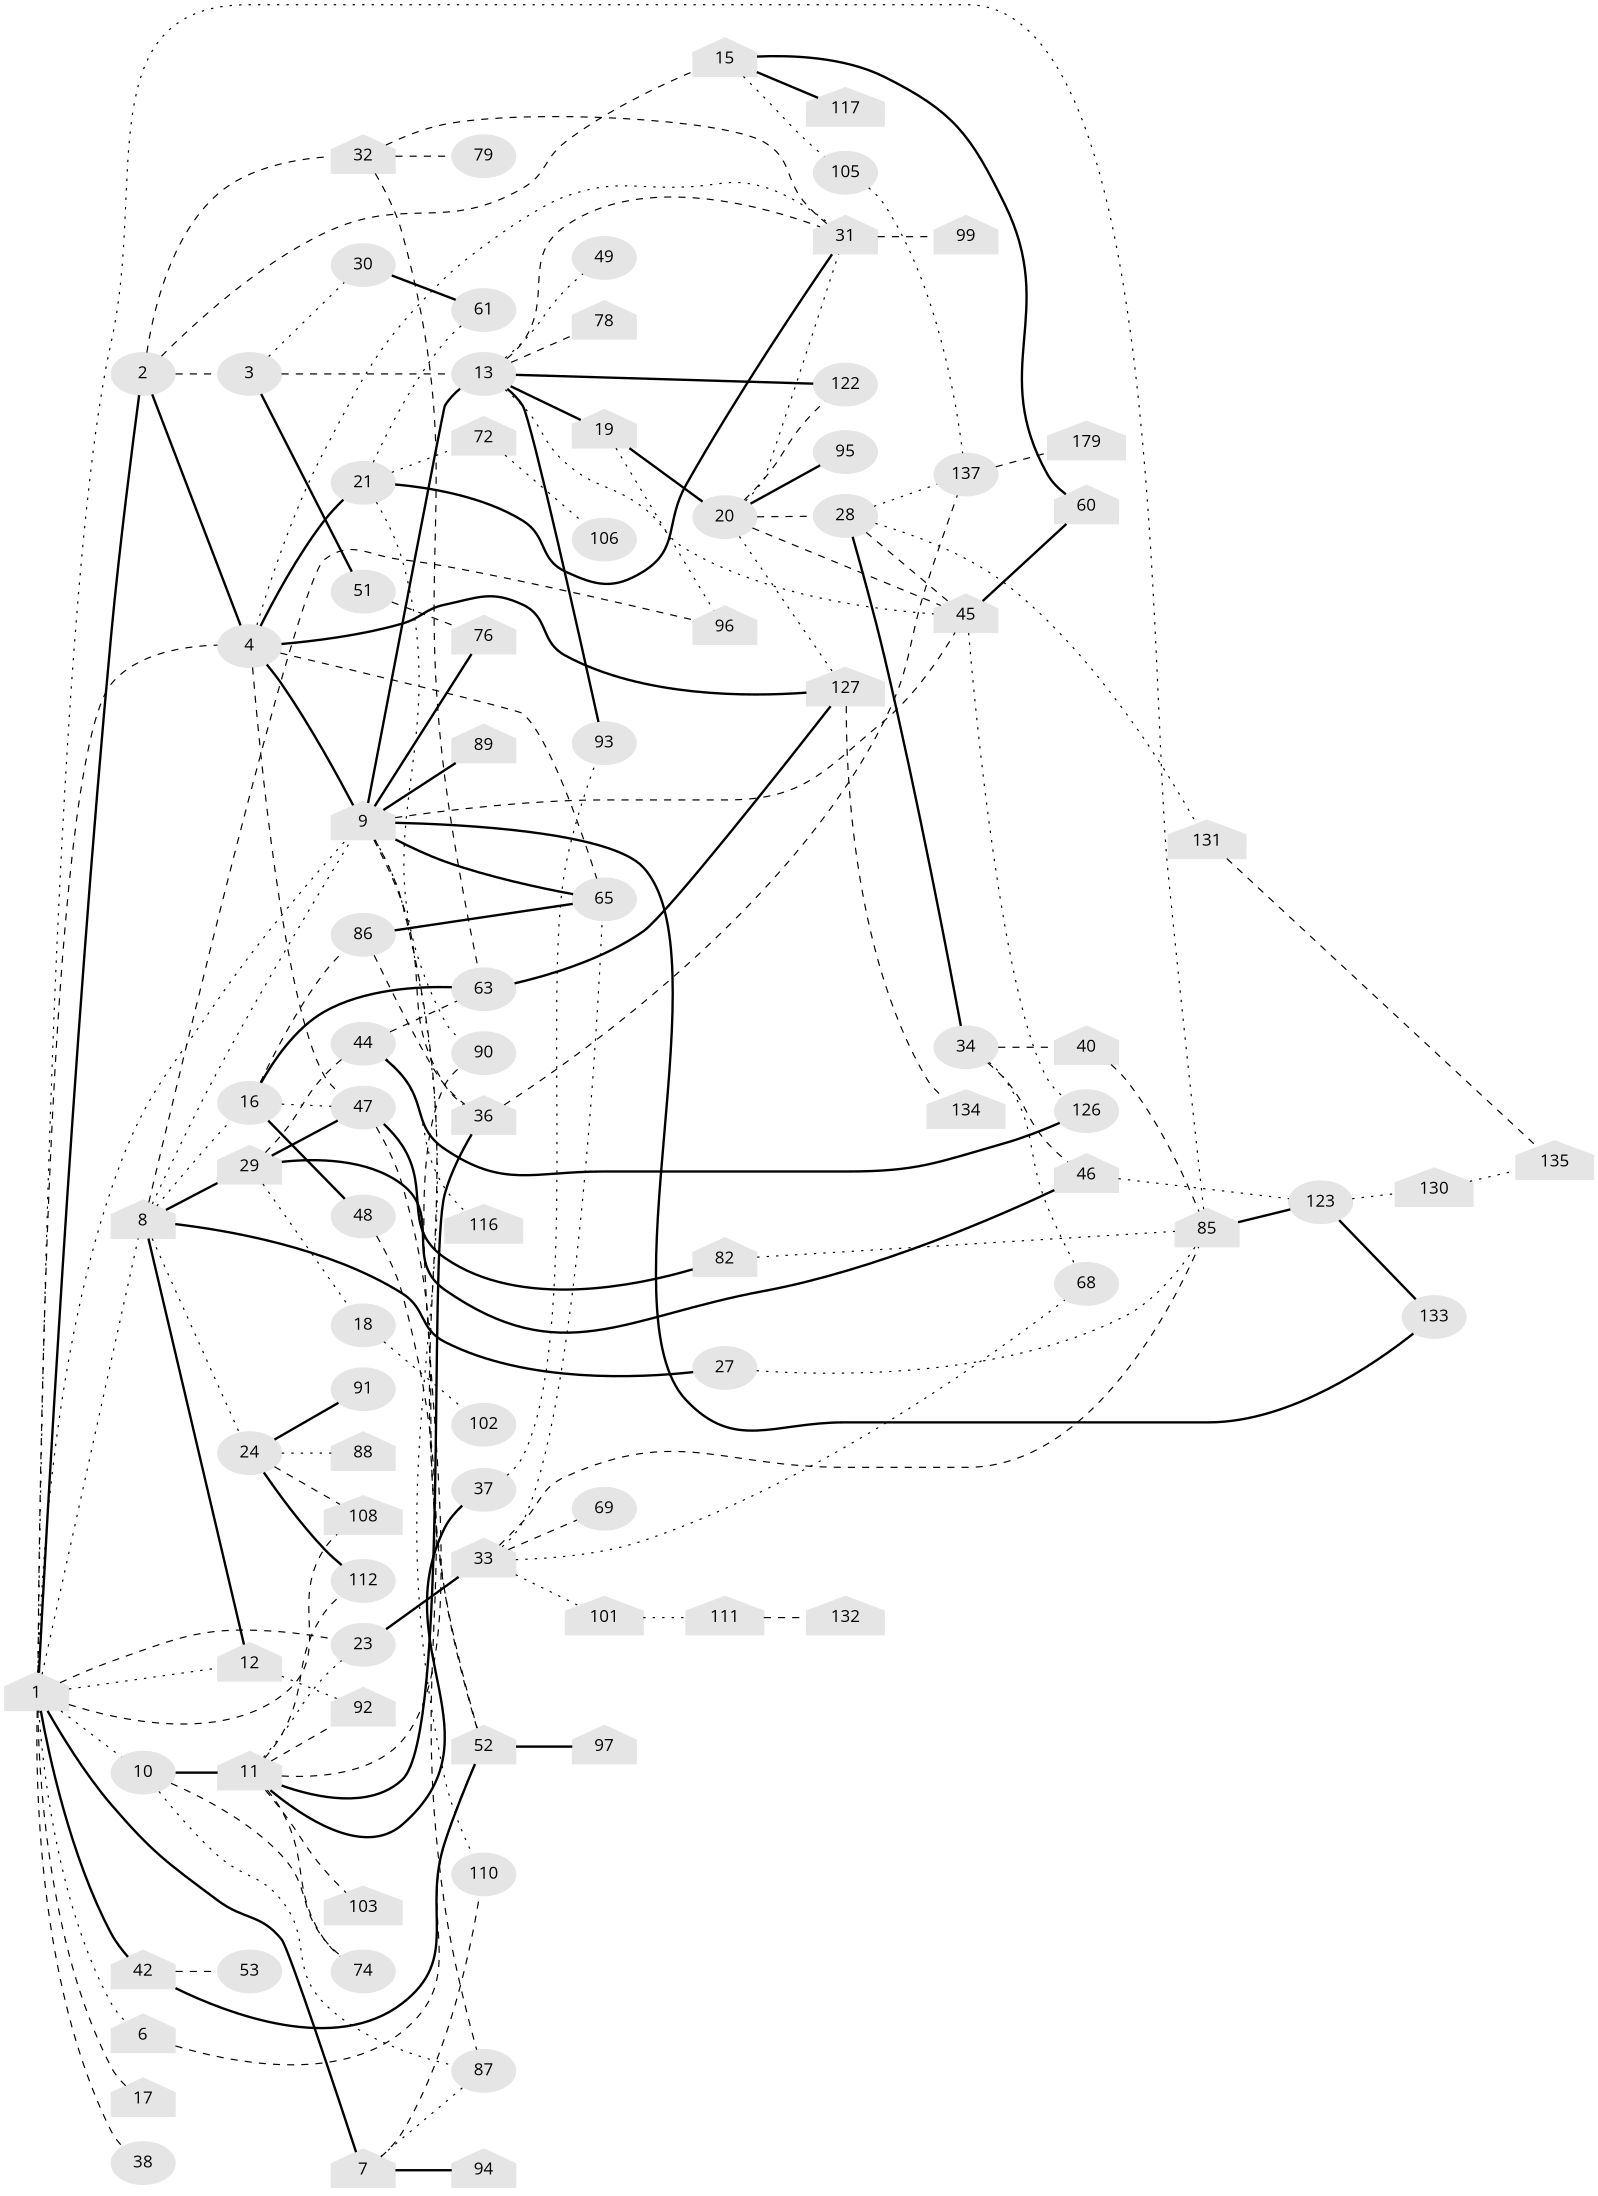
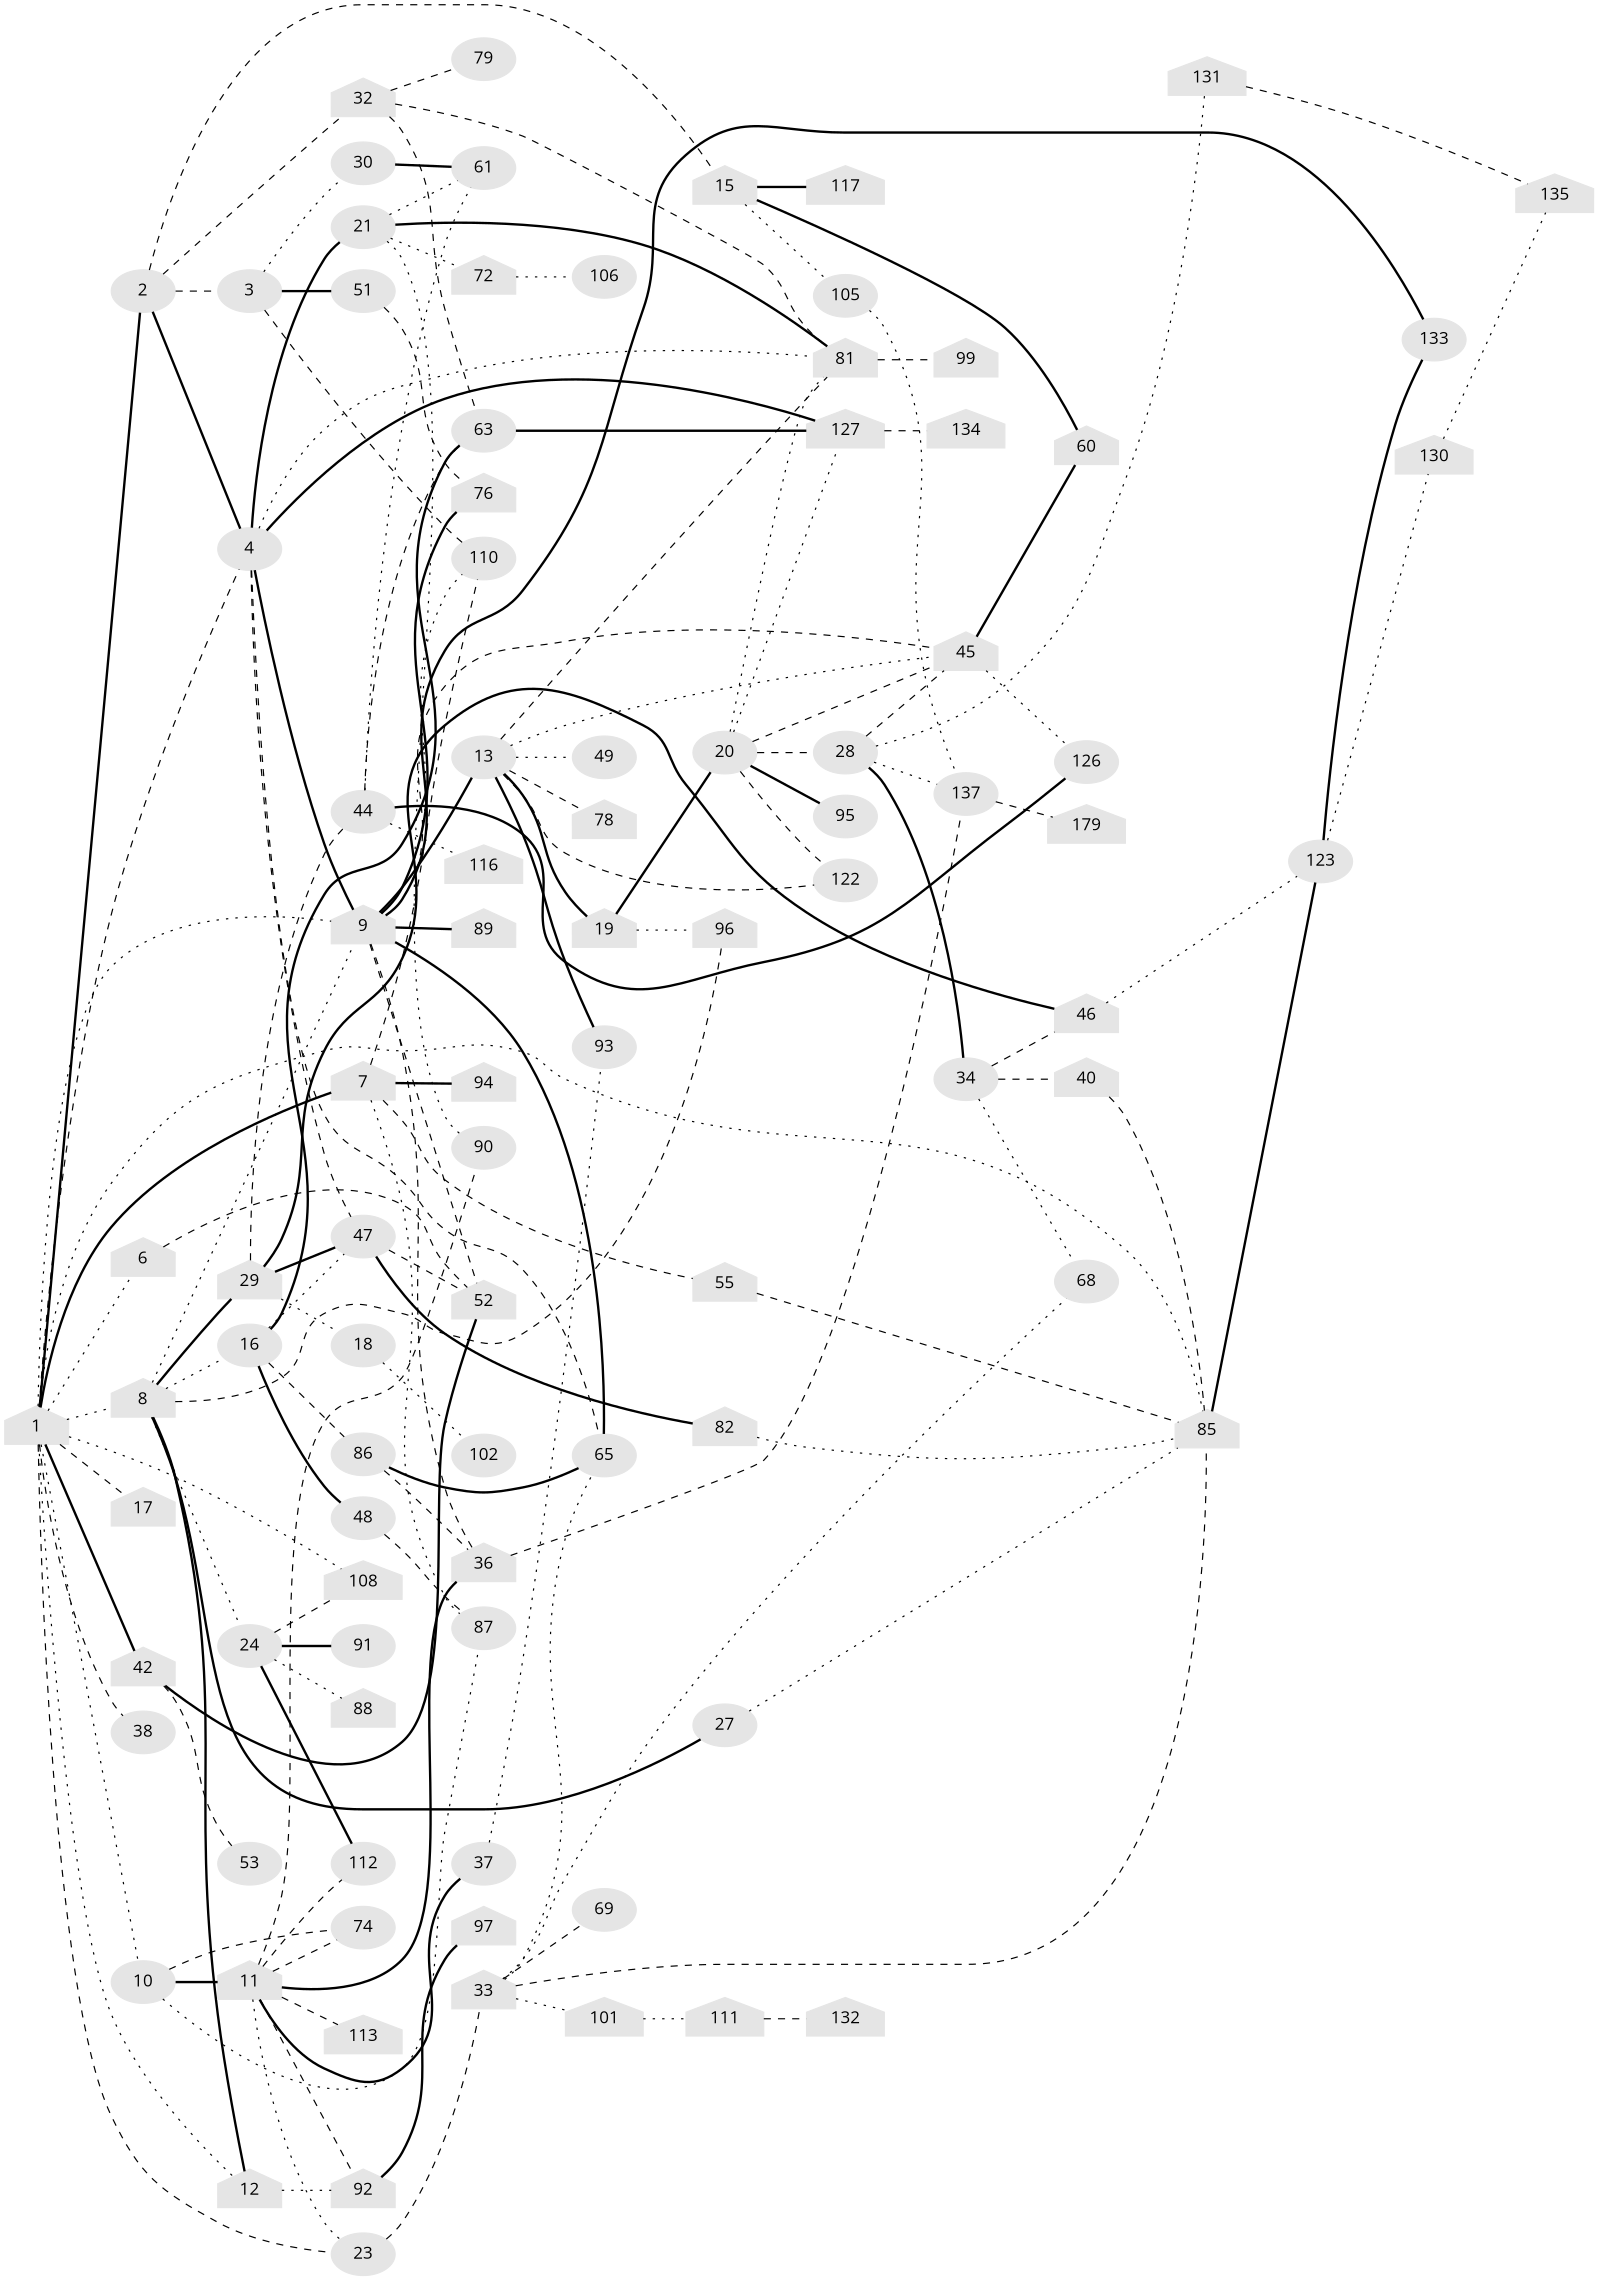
(845, 237) -> (845, 360)
(375, 374) -> (359, 430)
(665, 379) -> (628, 878)
none -> (393, 484)
none -> (725, 1284)
(413, 1610) -> (448, 2130)
(263, 1706) -> (210, 1494)
(544, 1747) -> (422, 2062)
(363, 1908) -> (363, 2037)
